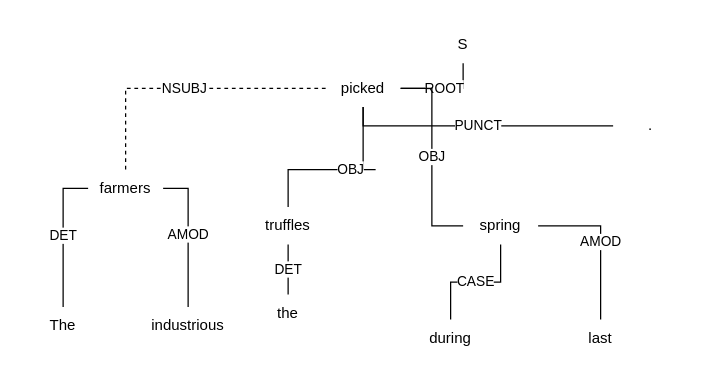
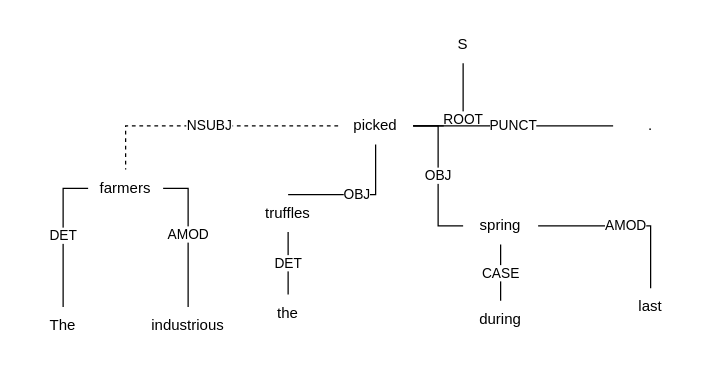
(363, 88) -> (376, 126)
(288, 226) -> (288, 213)
(451, 338) -> (501, 319)
(601, 338) -> (651, 307)
